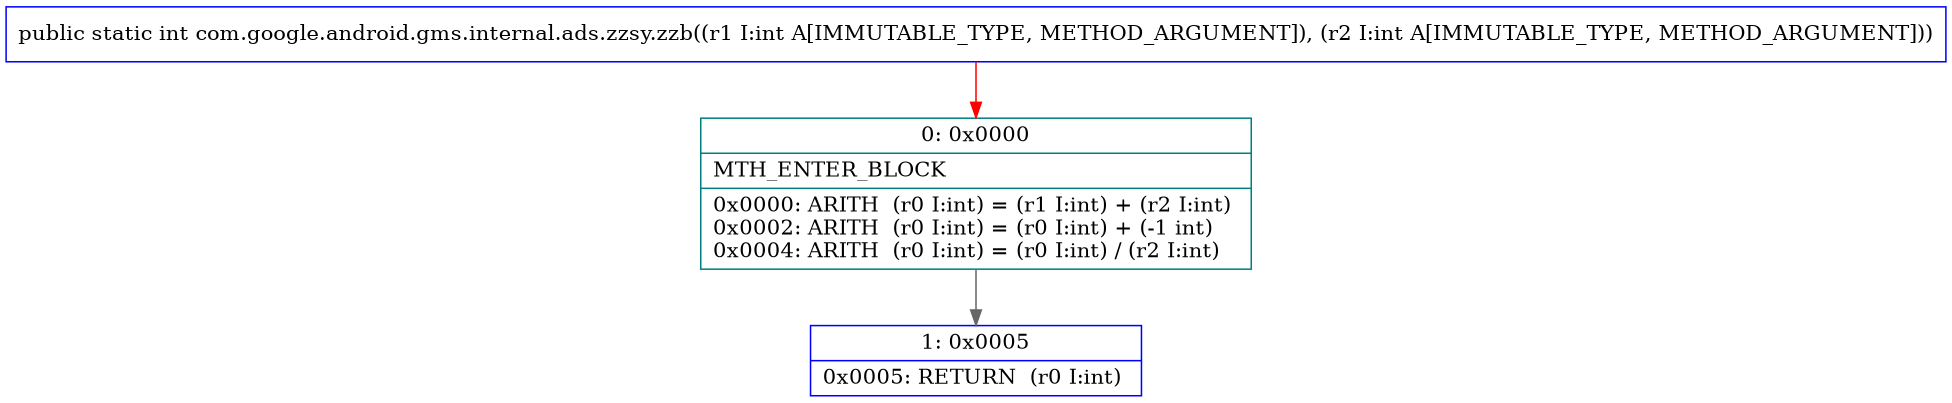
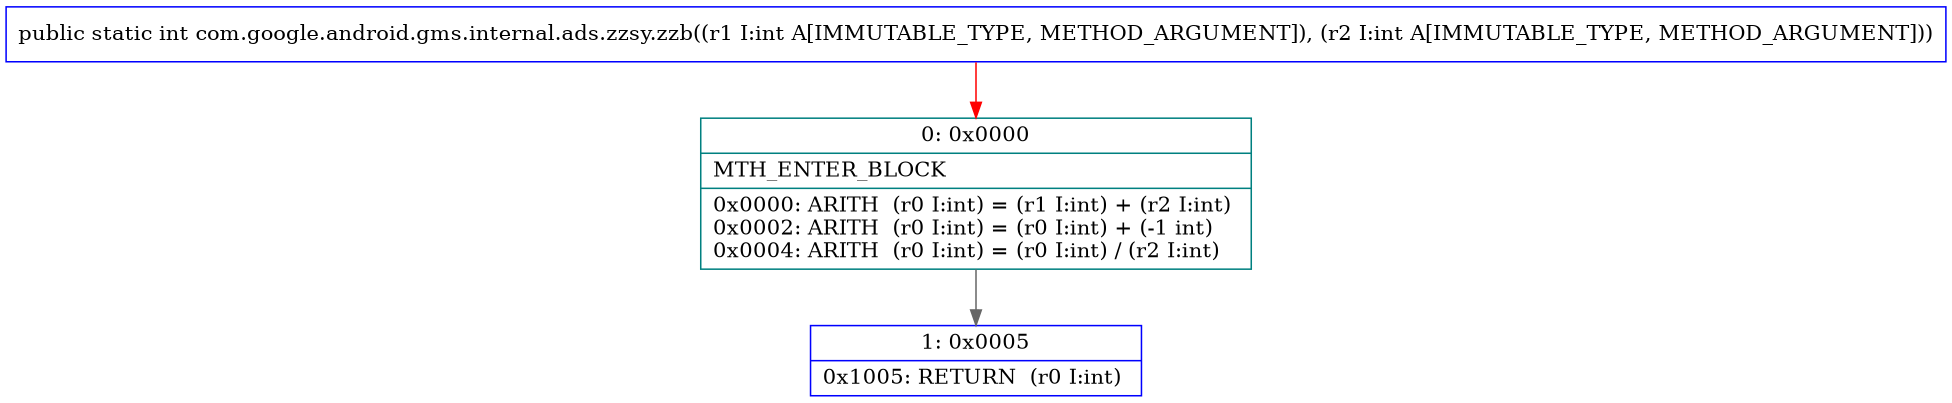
(976, 377) -> (976, 377)
